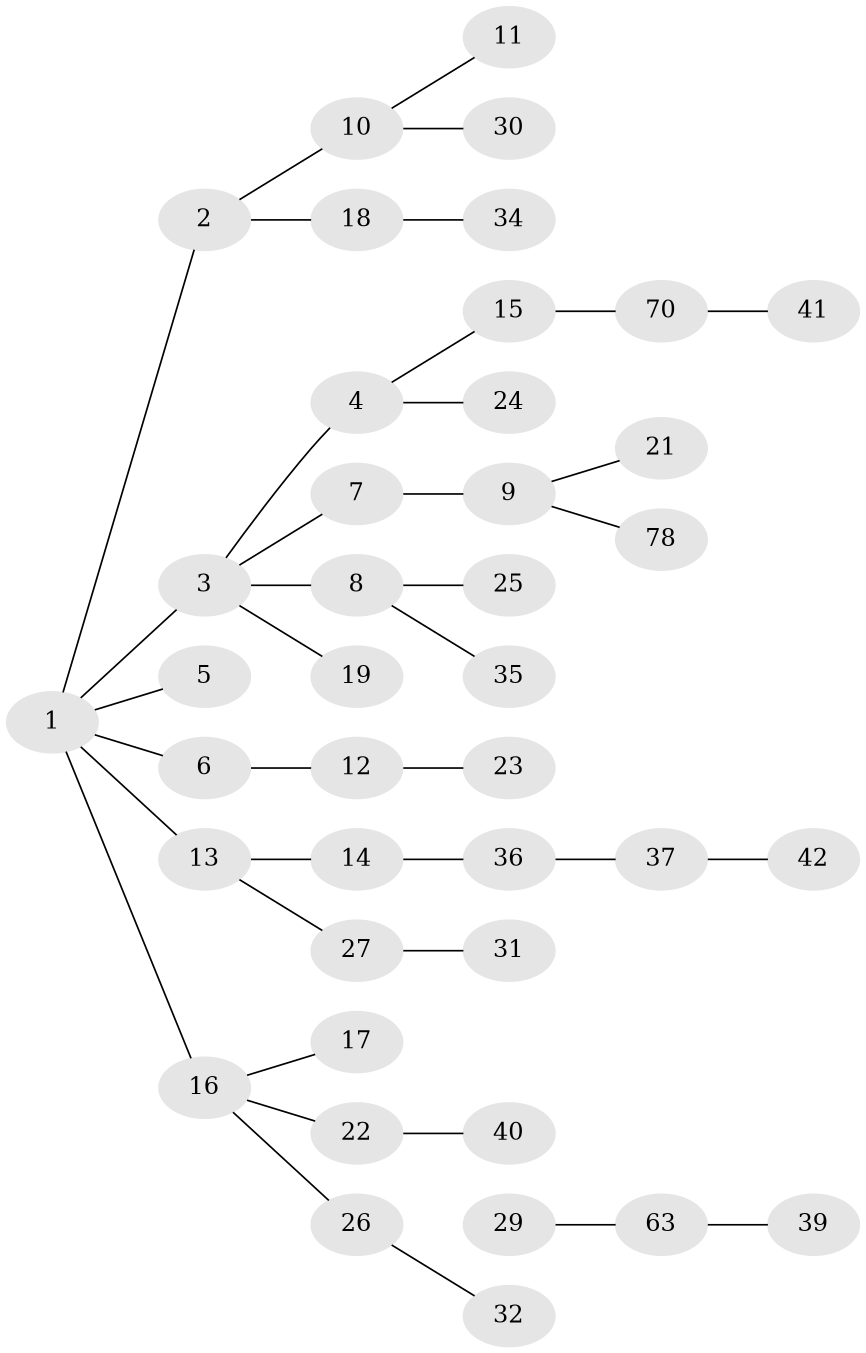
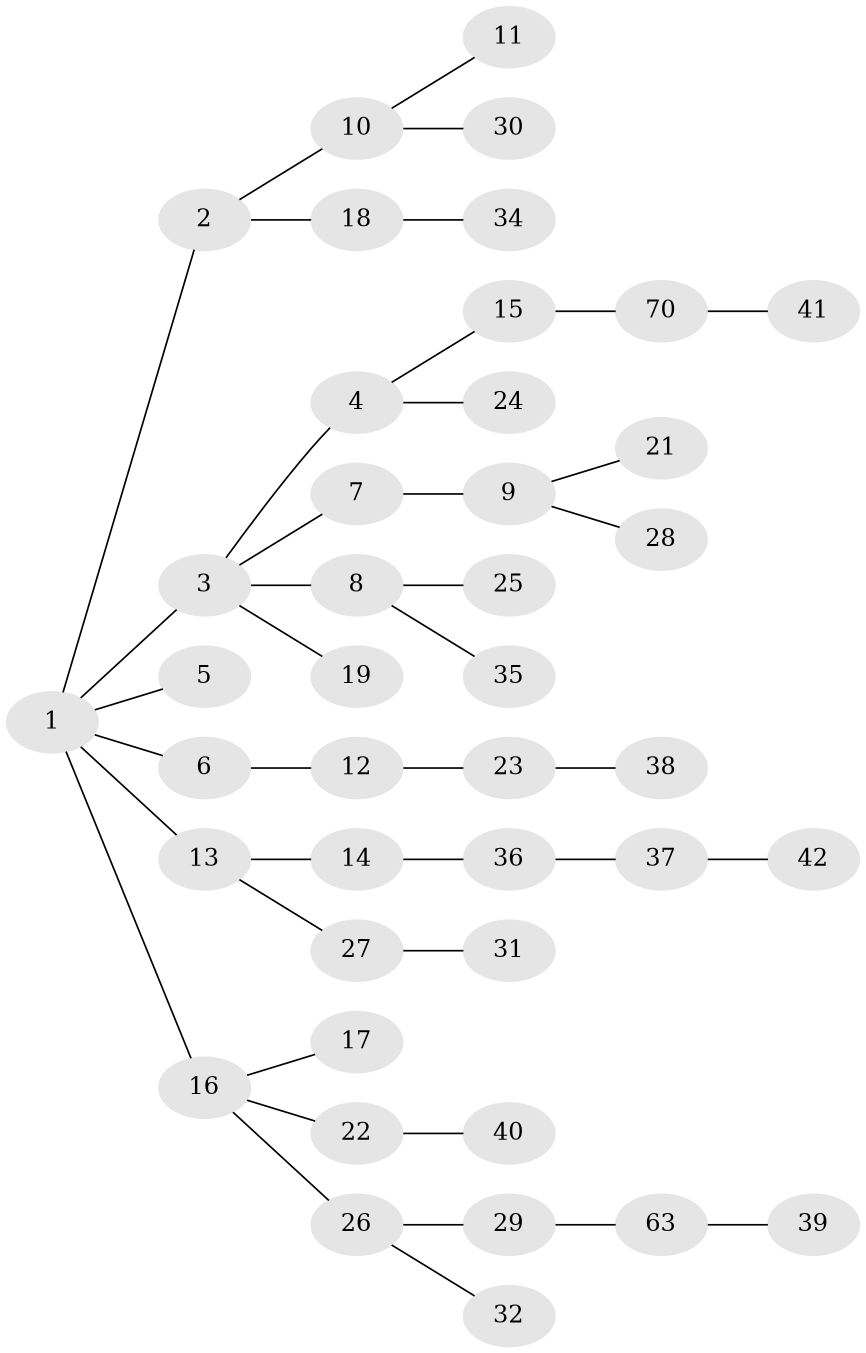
(661, 540) -> (661, 540)
none -> (661, 768)
none -> (433, 1225)
